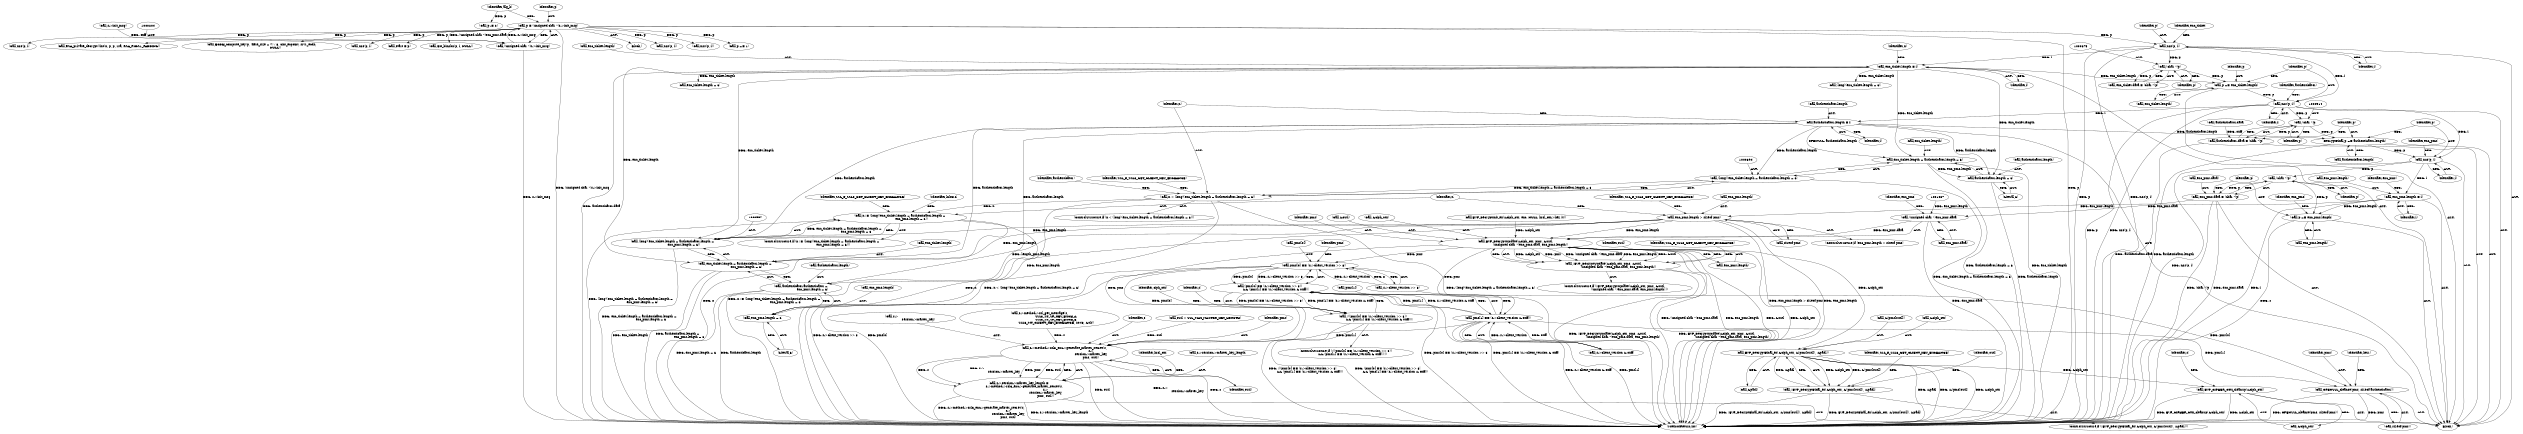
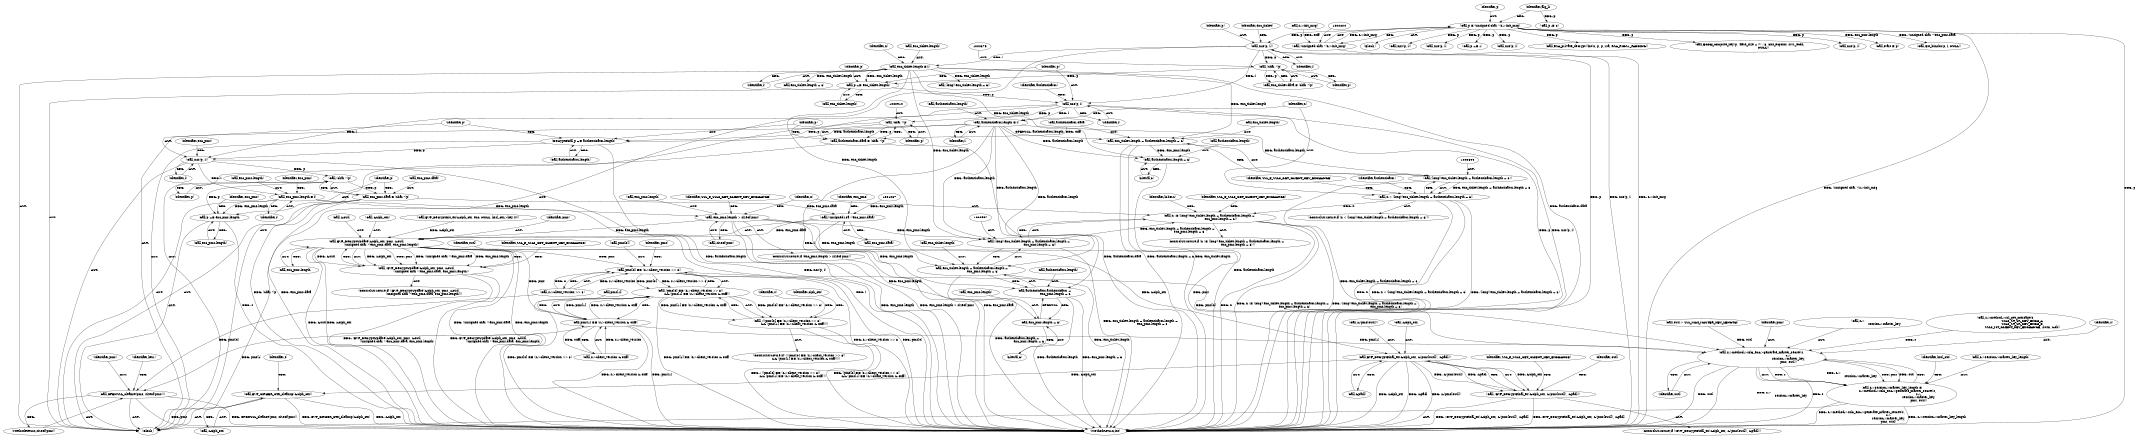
(442, 35) -> (1862, 35)
(1971, 167) -> (1104, 132)
(1929, 218) -> (848, 218)
(1210, 242) -> (933, 294)
(1031, 254) -> (897, 257)
none -> (875, 264)
(838, 301) -> (1051, 305)
(2355, 390) -> (132, 394)
(2398, 427) -> (34, 431)
